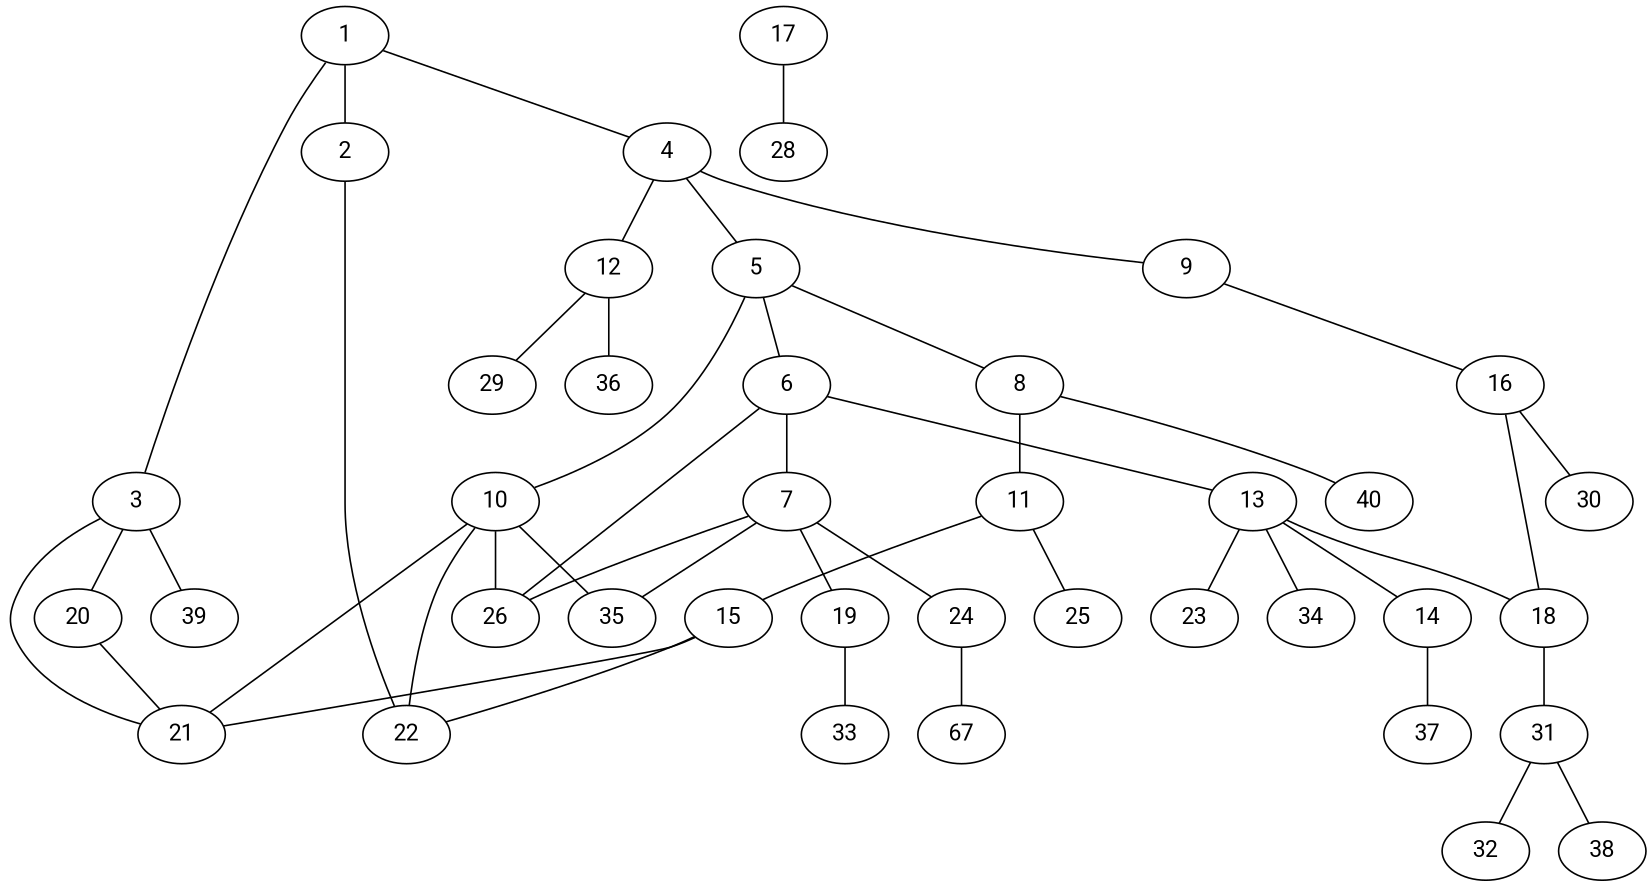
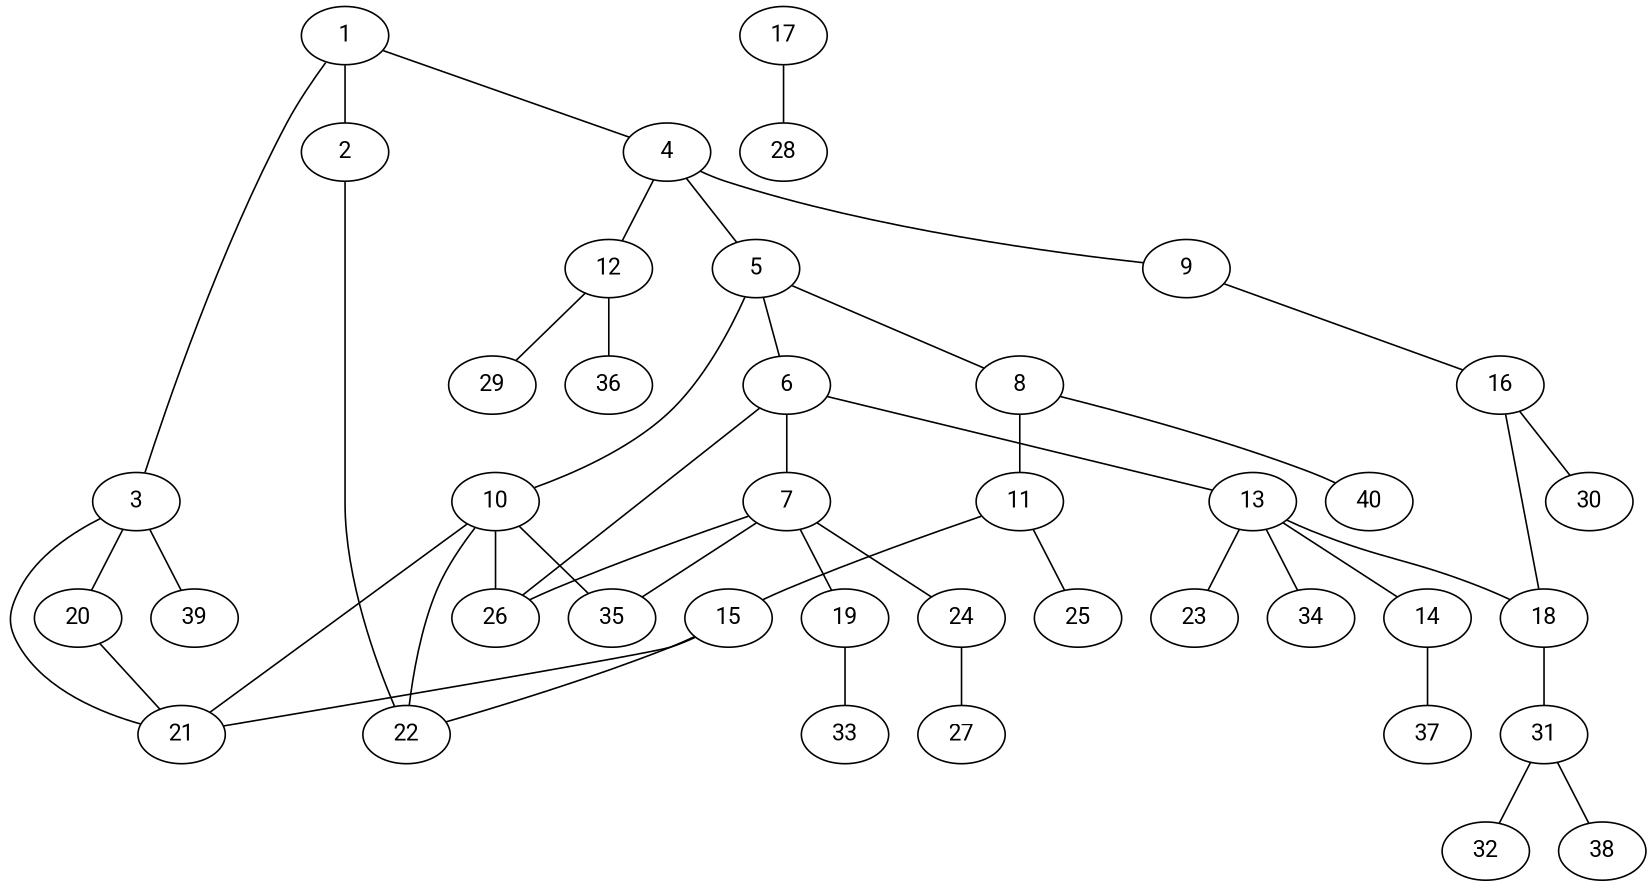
(962, 735) -> (962, 735)
